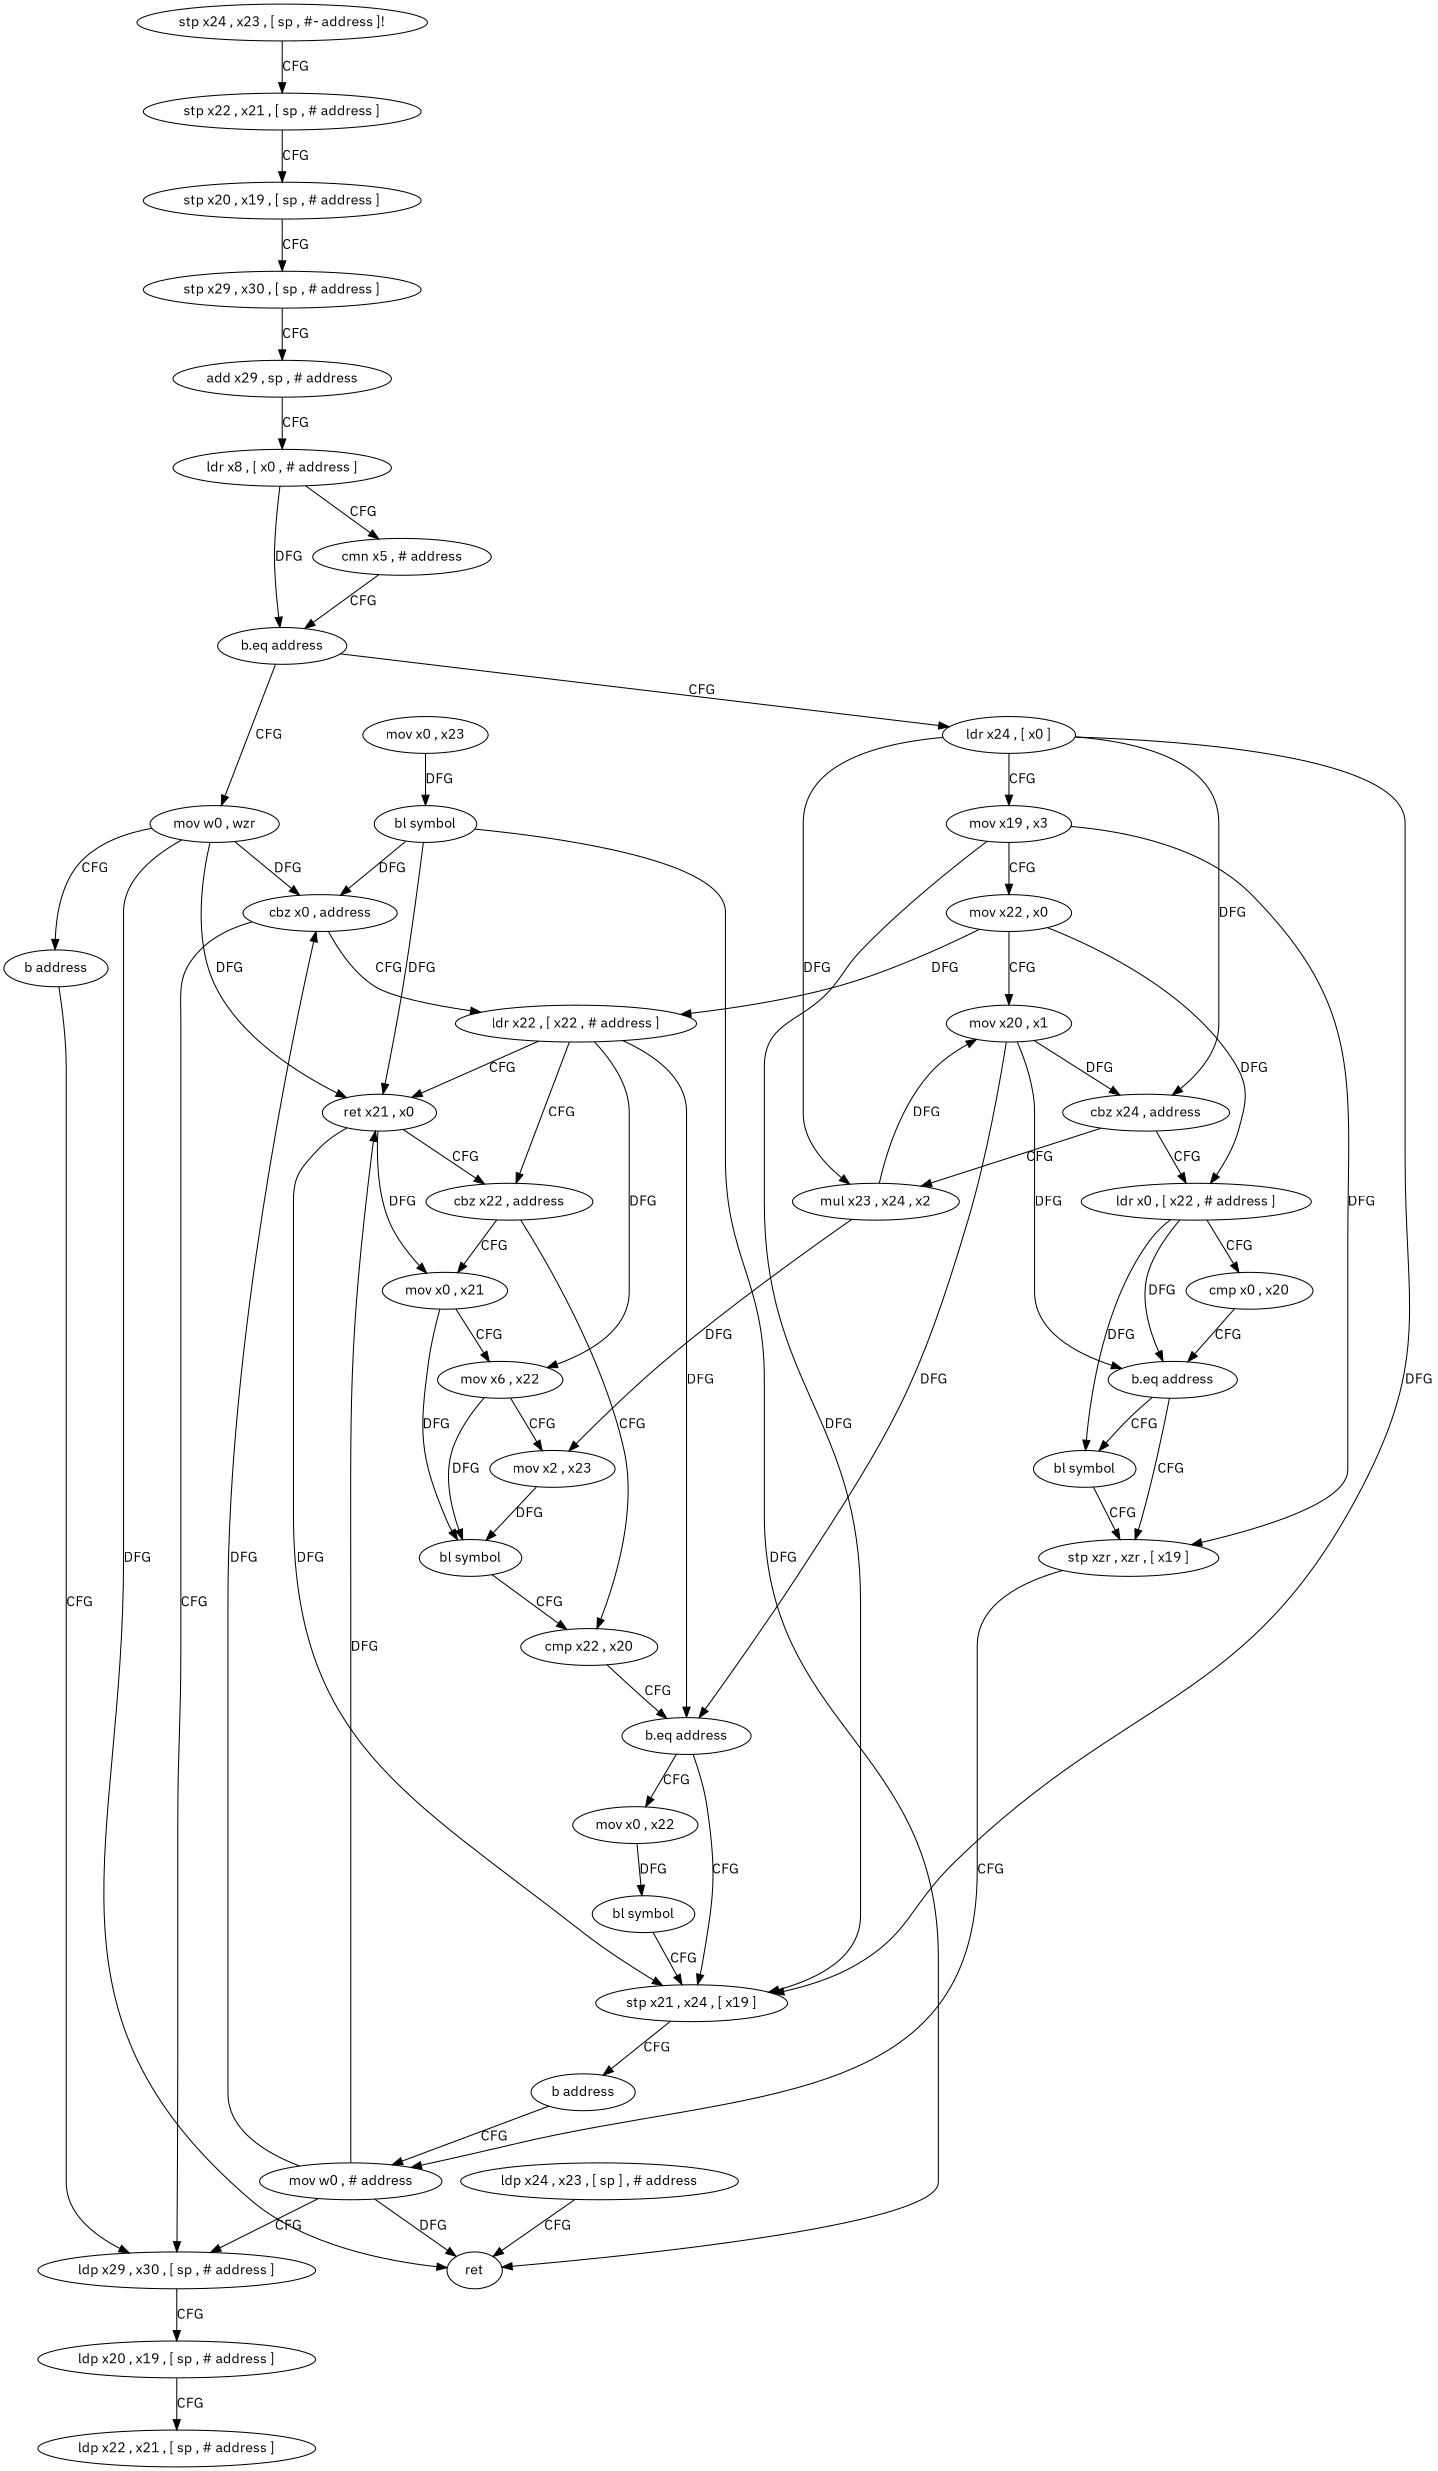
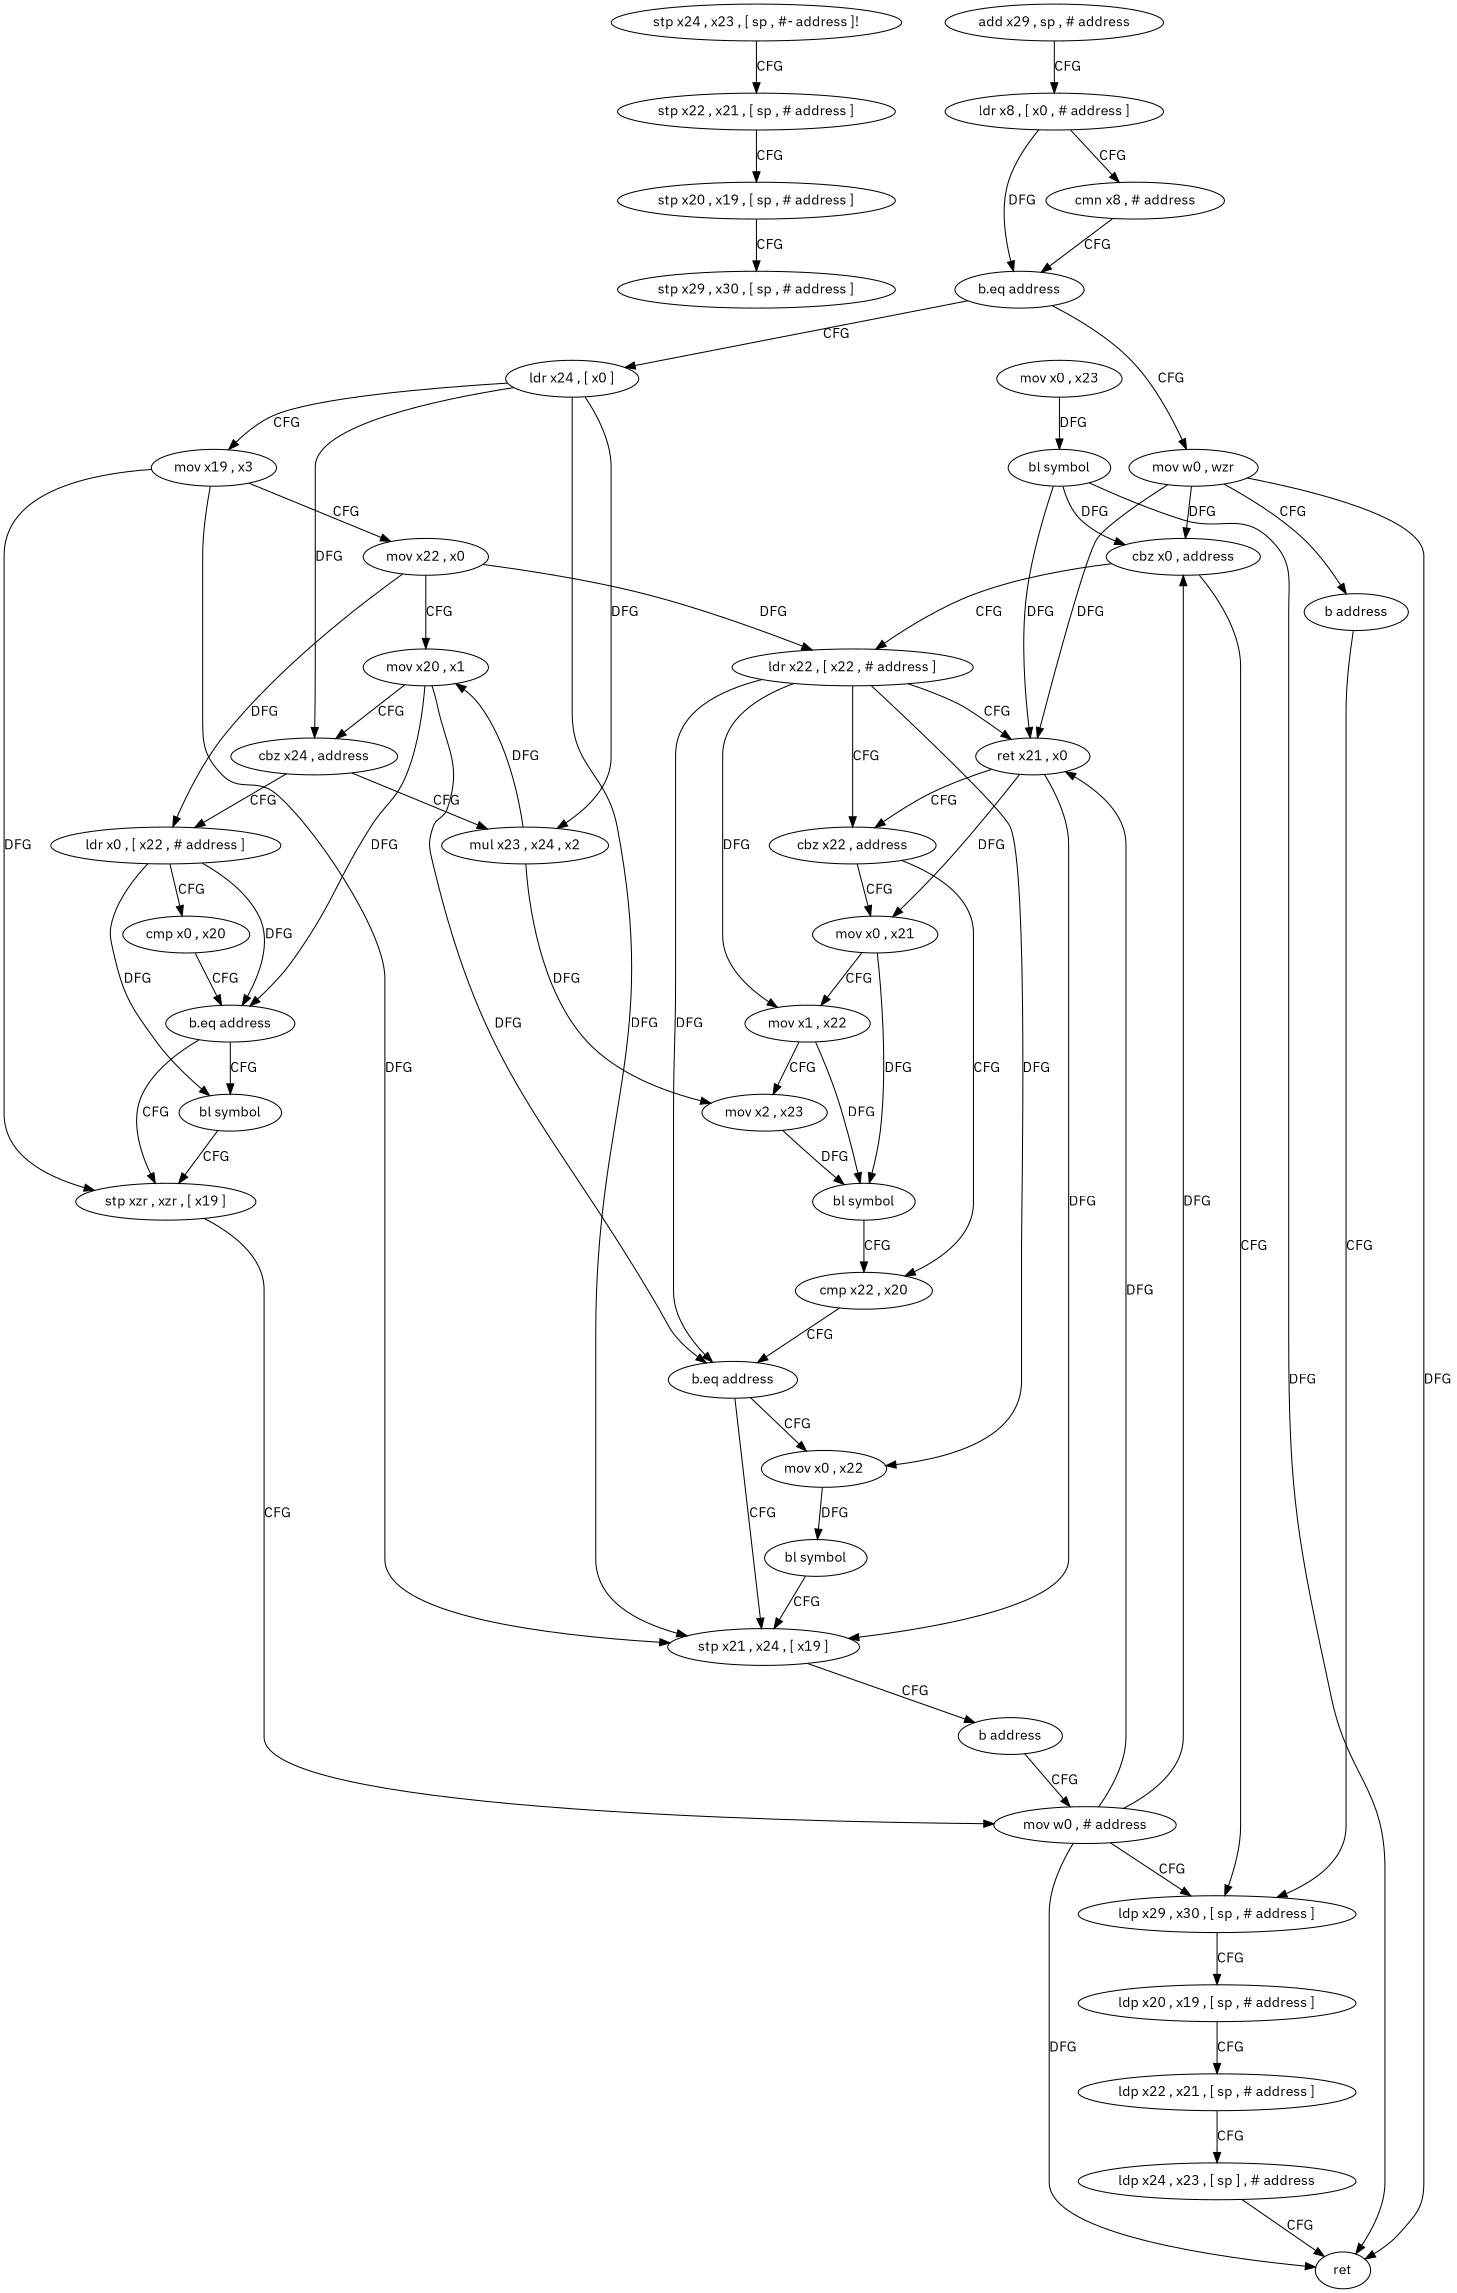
(282, 329) -> none
(402, 557) -> (1135, 201)
(1100, 1068) -> (392, 712)
none -> (1023, 1087)
(500, 1380) -> (808, 1024)
none -> (1217, 2132)
